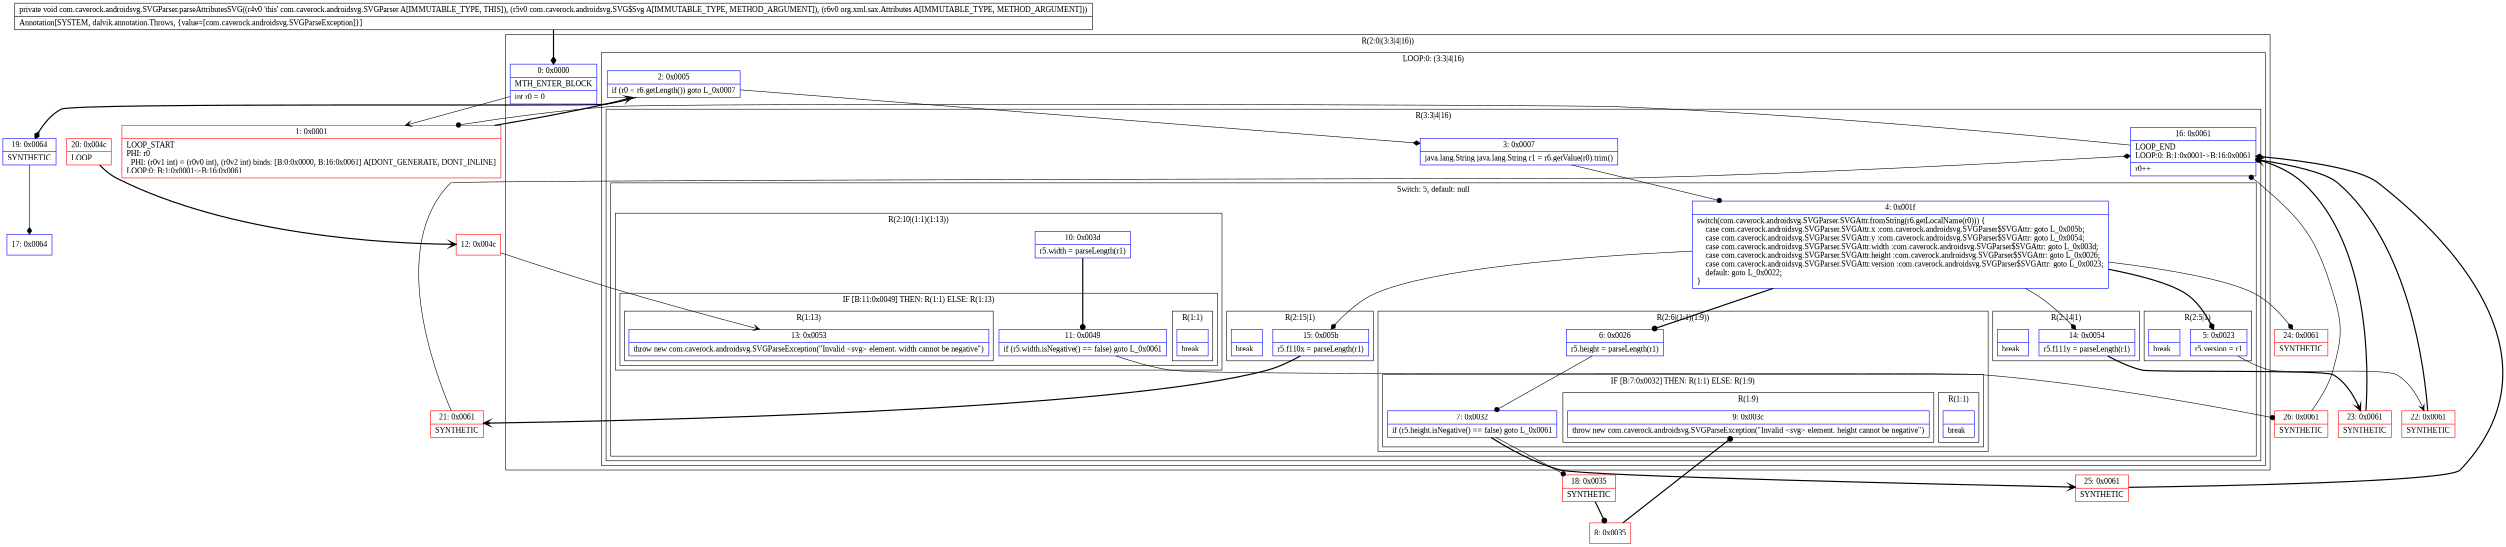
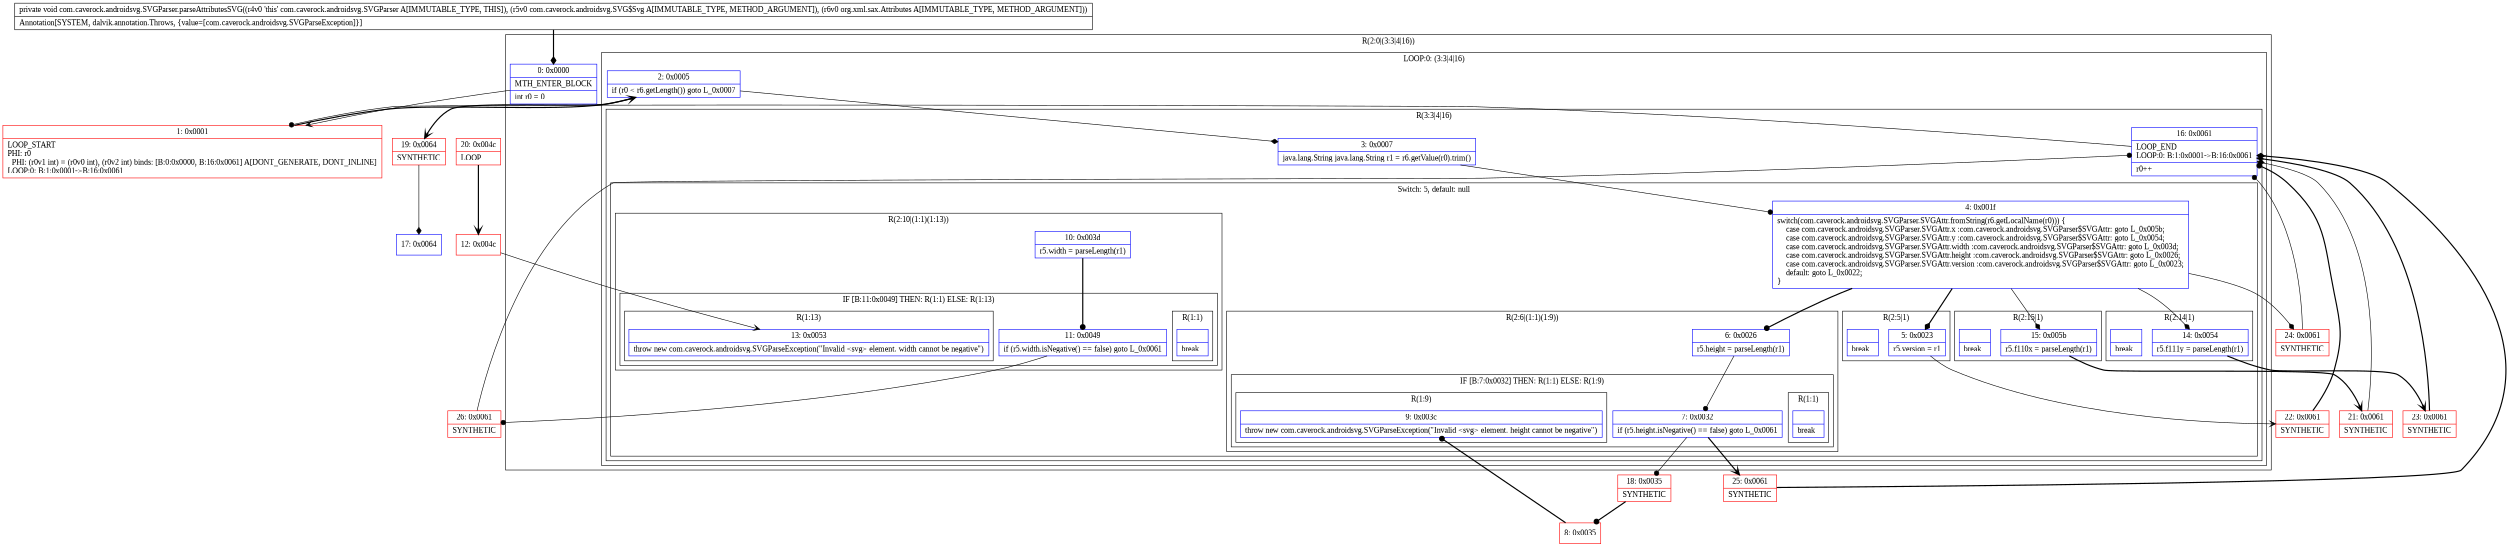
(333, 105) -> (526, 105)
(29, 152) -> (419, 152)
none -> (2292, 250)
